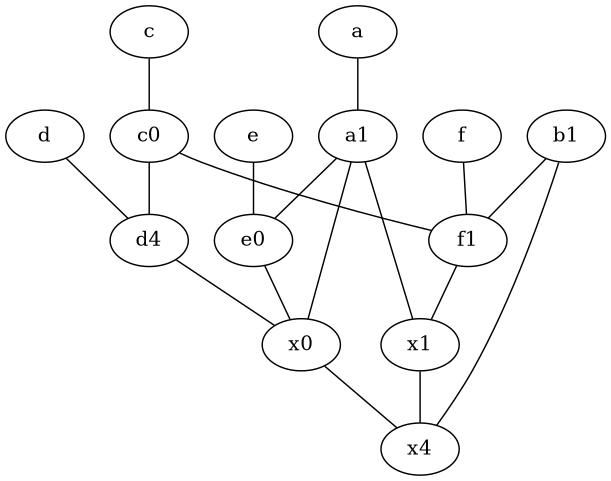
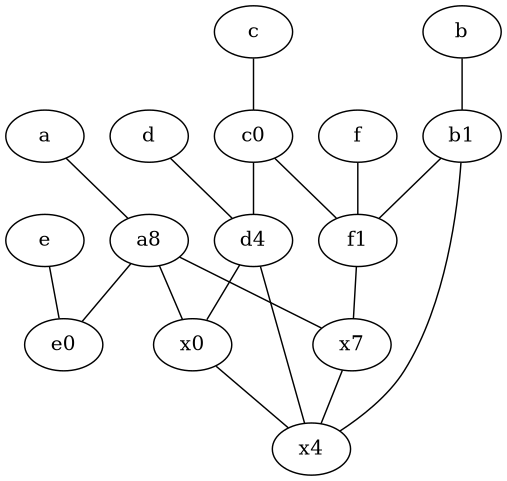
none -> (462, 32)
(358, 136) -> (149, 240)
(277, 293) -> none
none -> (282, 345)
(420, 345) -> (352, 345)
